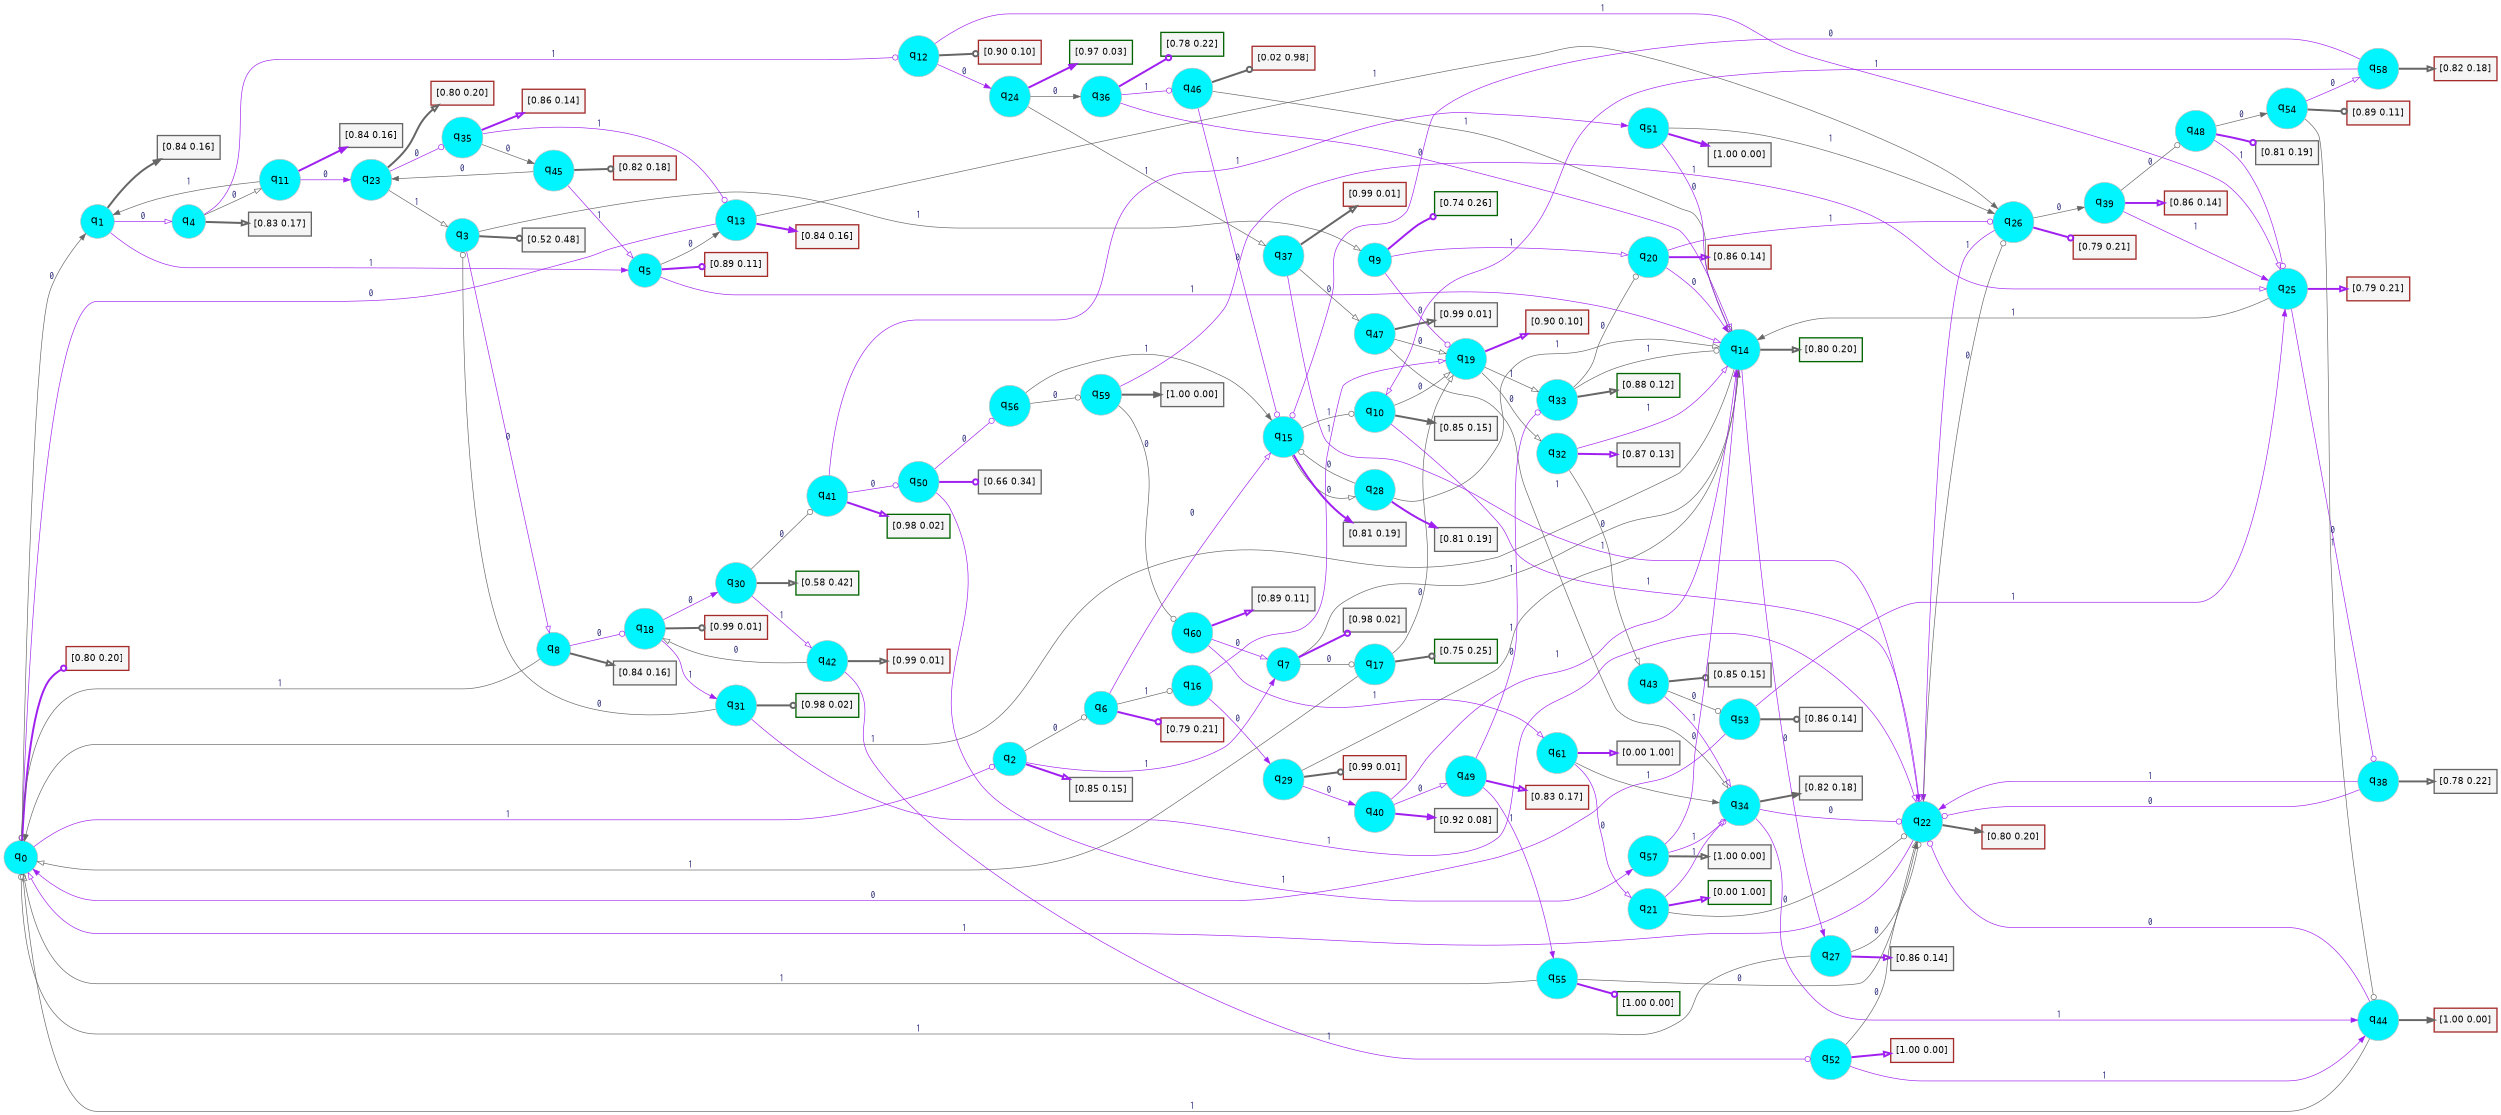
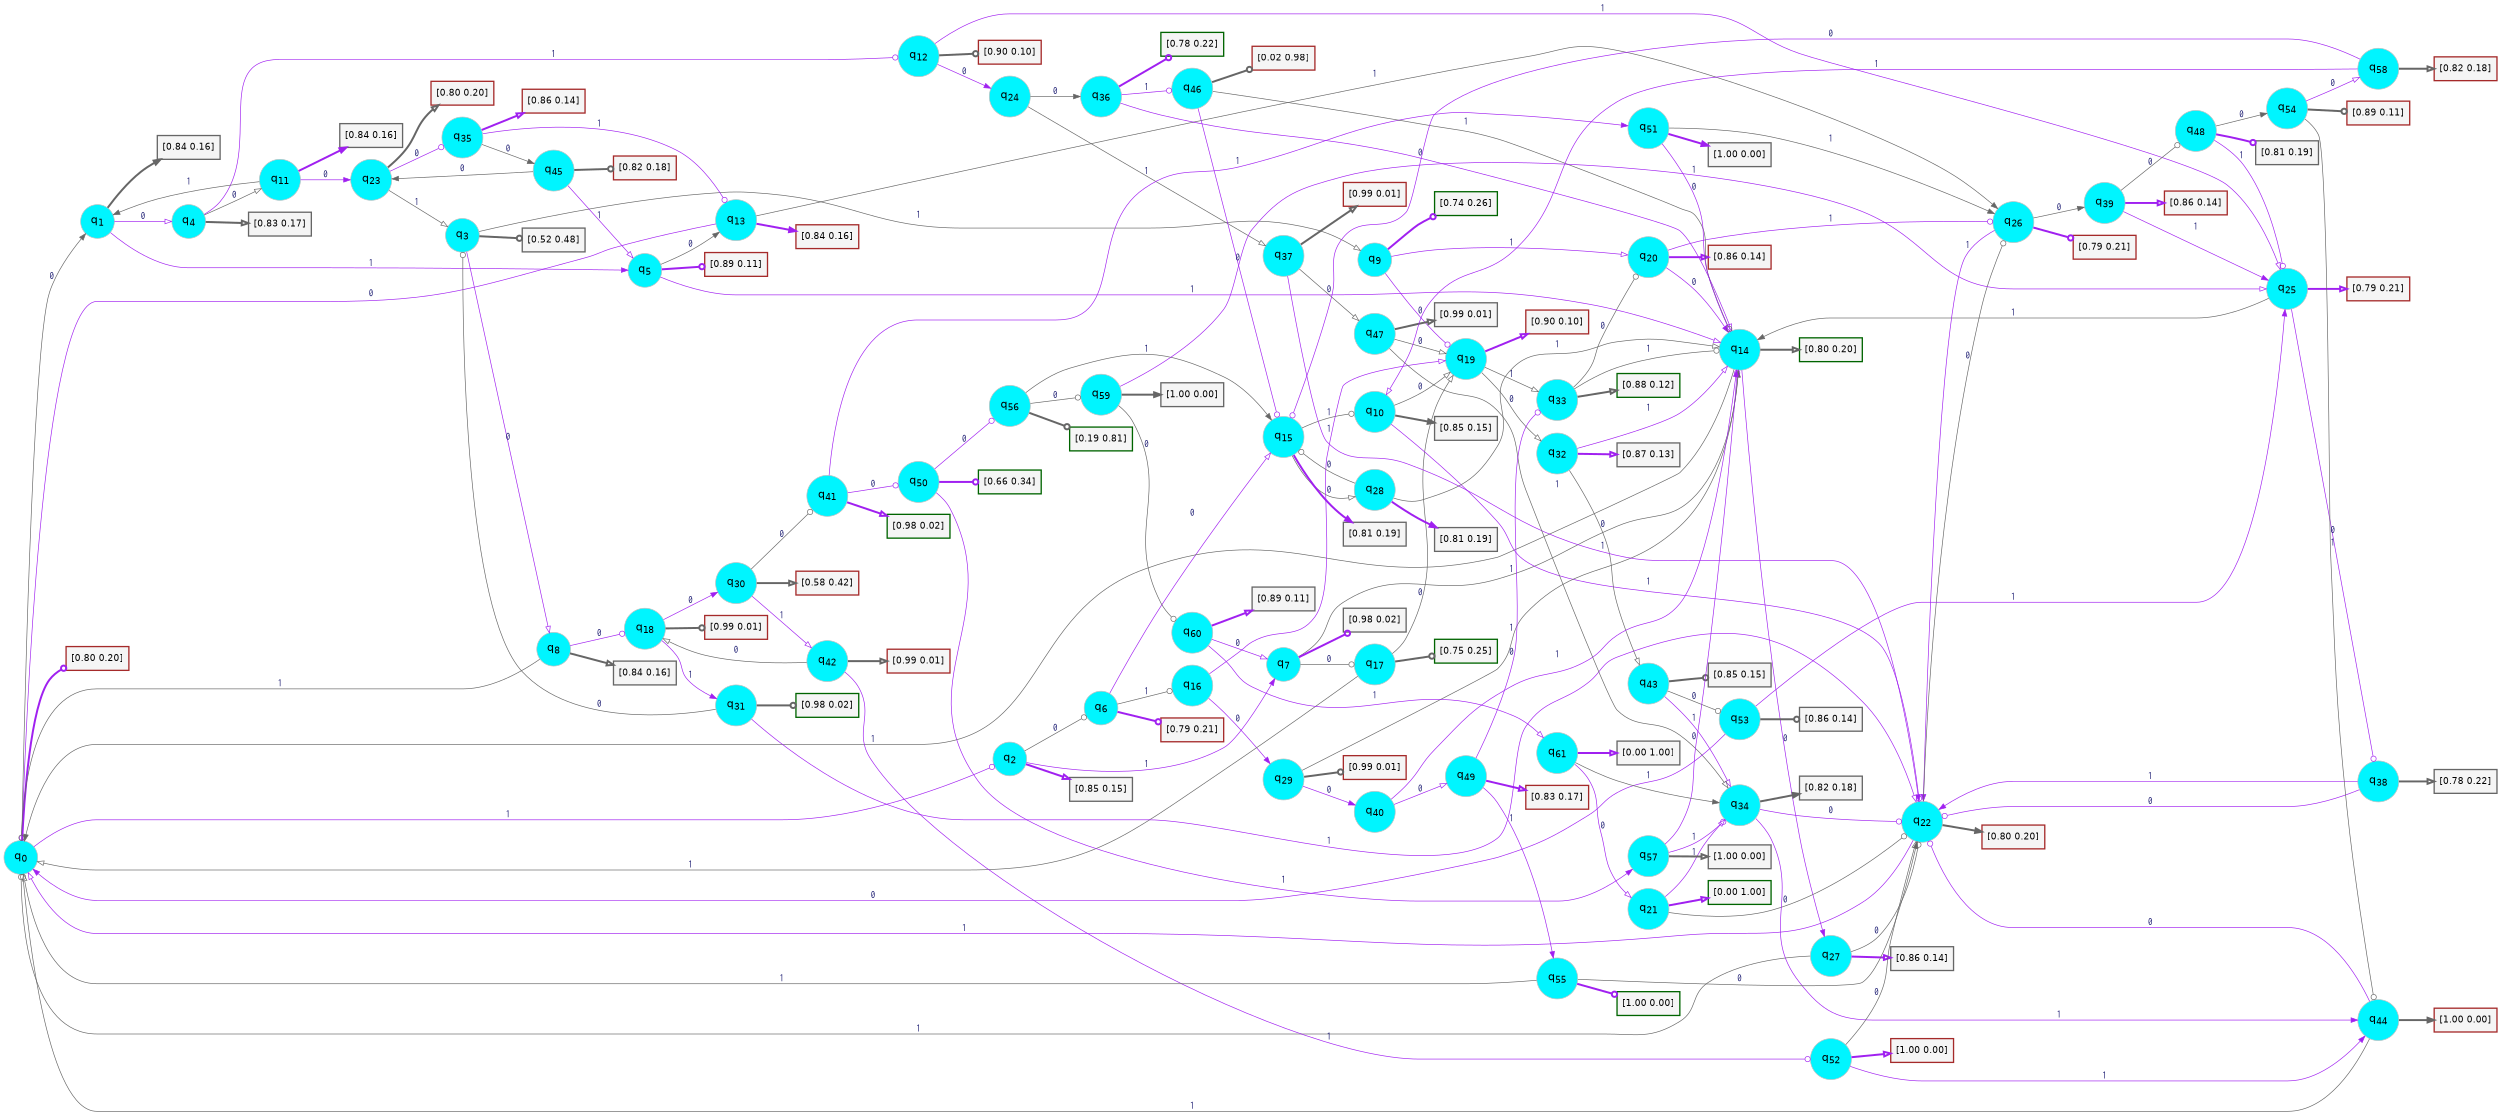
(1101, 52) -> none
none -> (1101, 439)
(1010, 482) -> (1010, 482)
(827, 583) -> (827, 583)
(1466, 820) -> none
